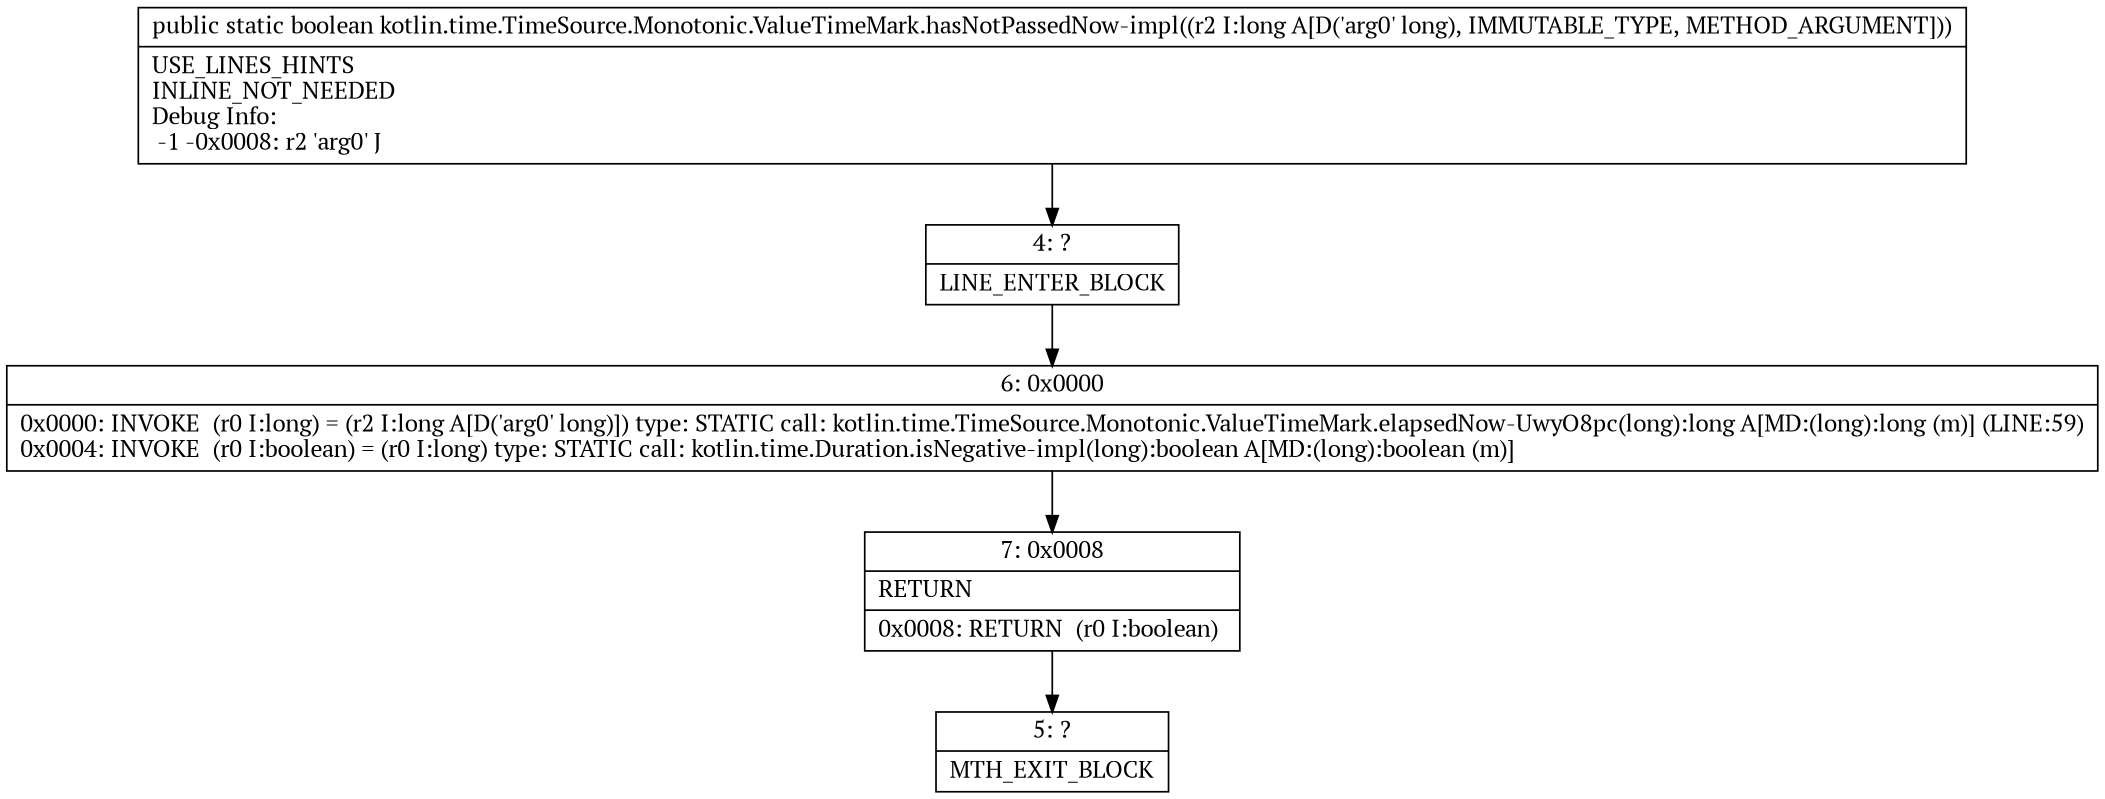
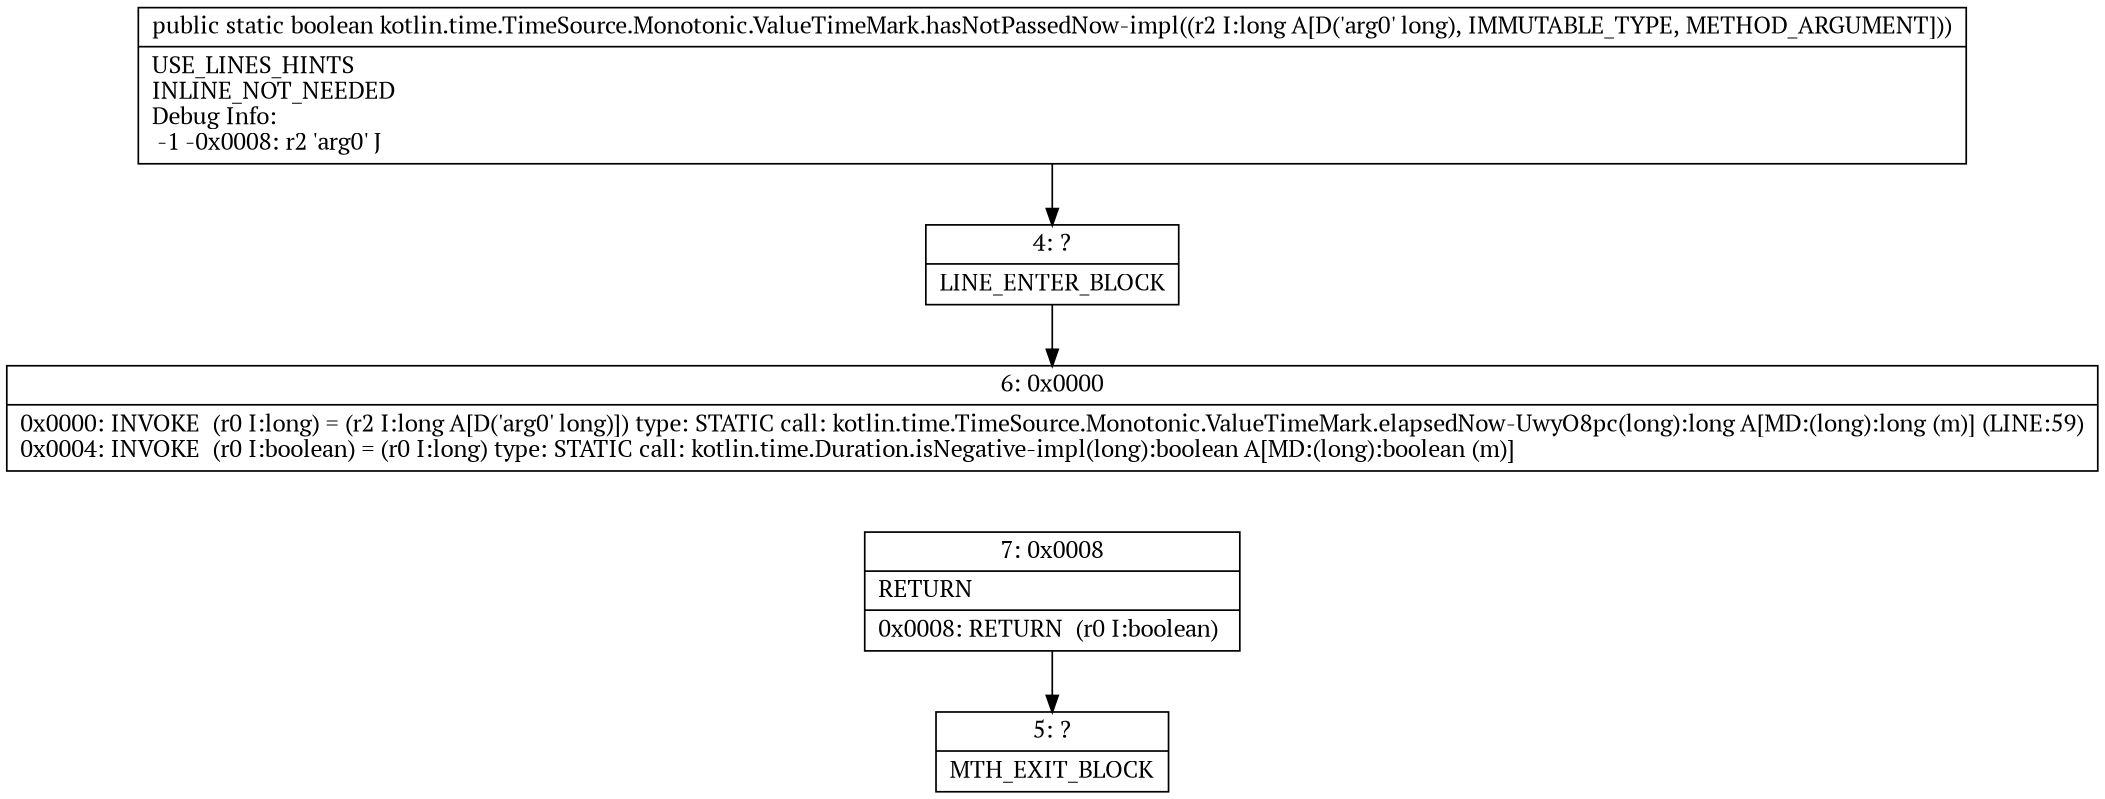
(1052, 493) -> none
